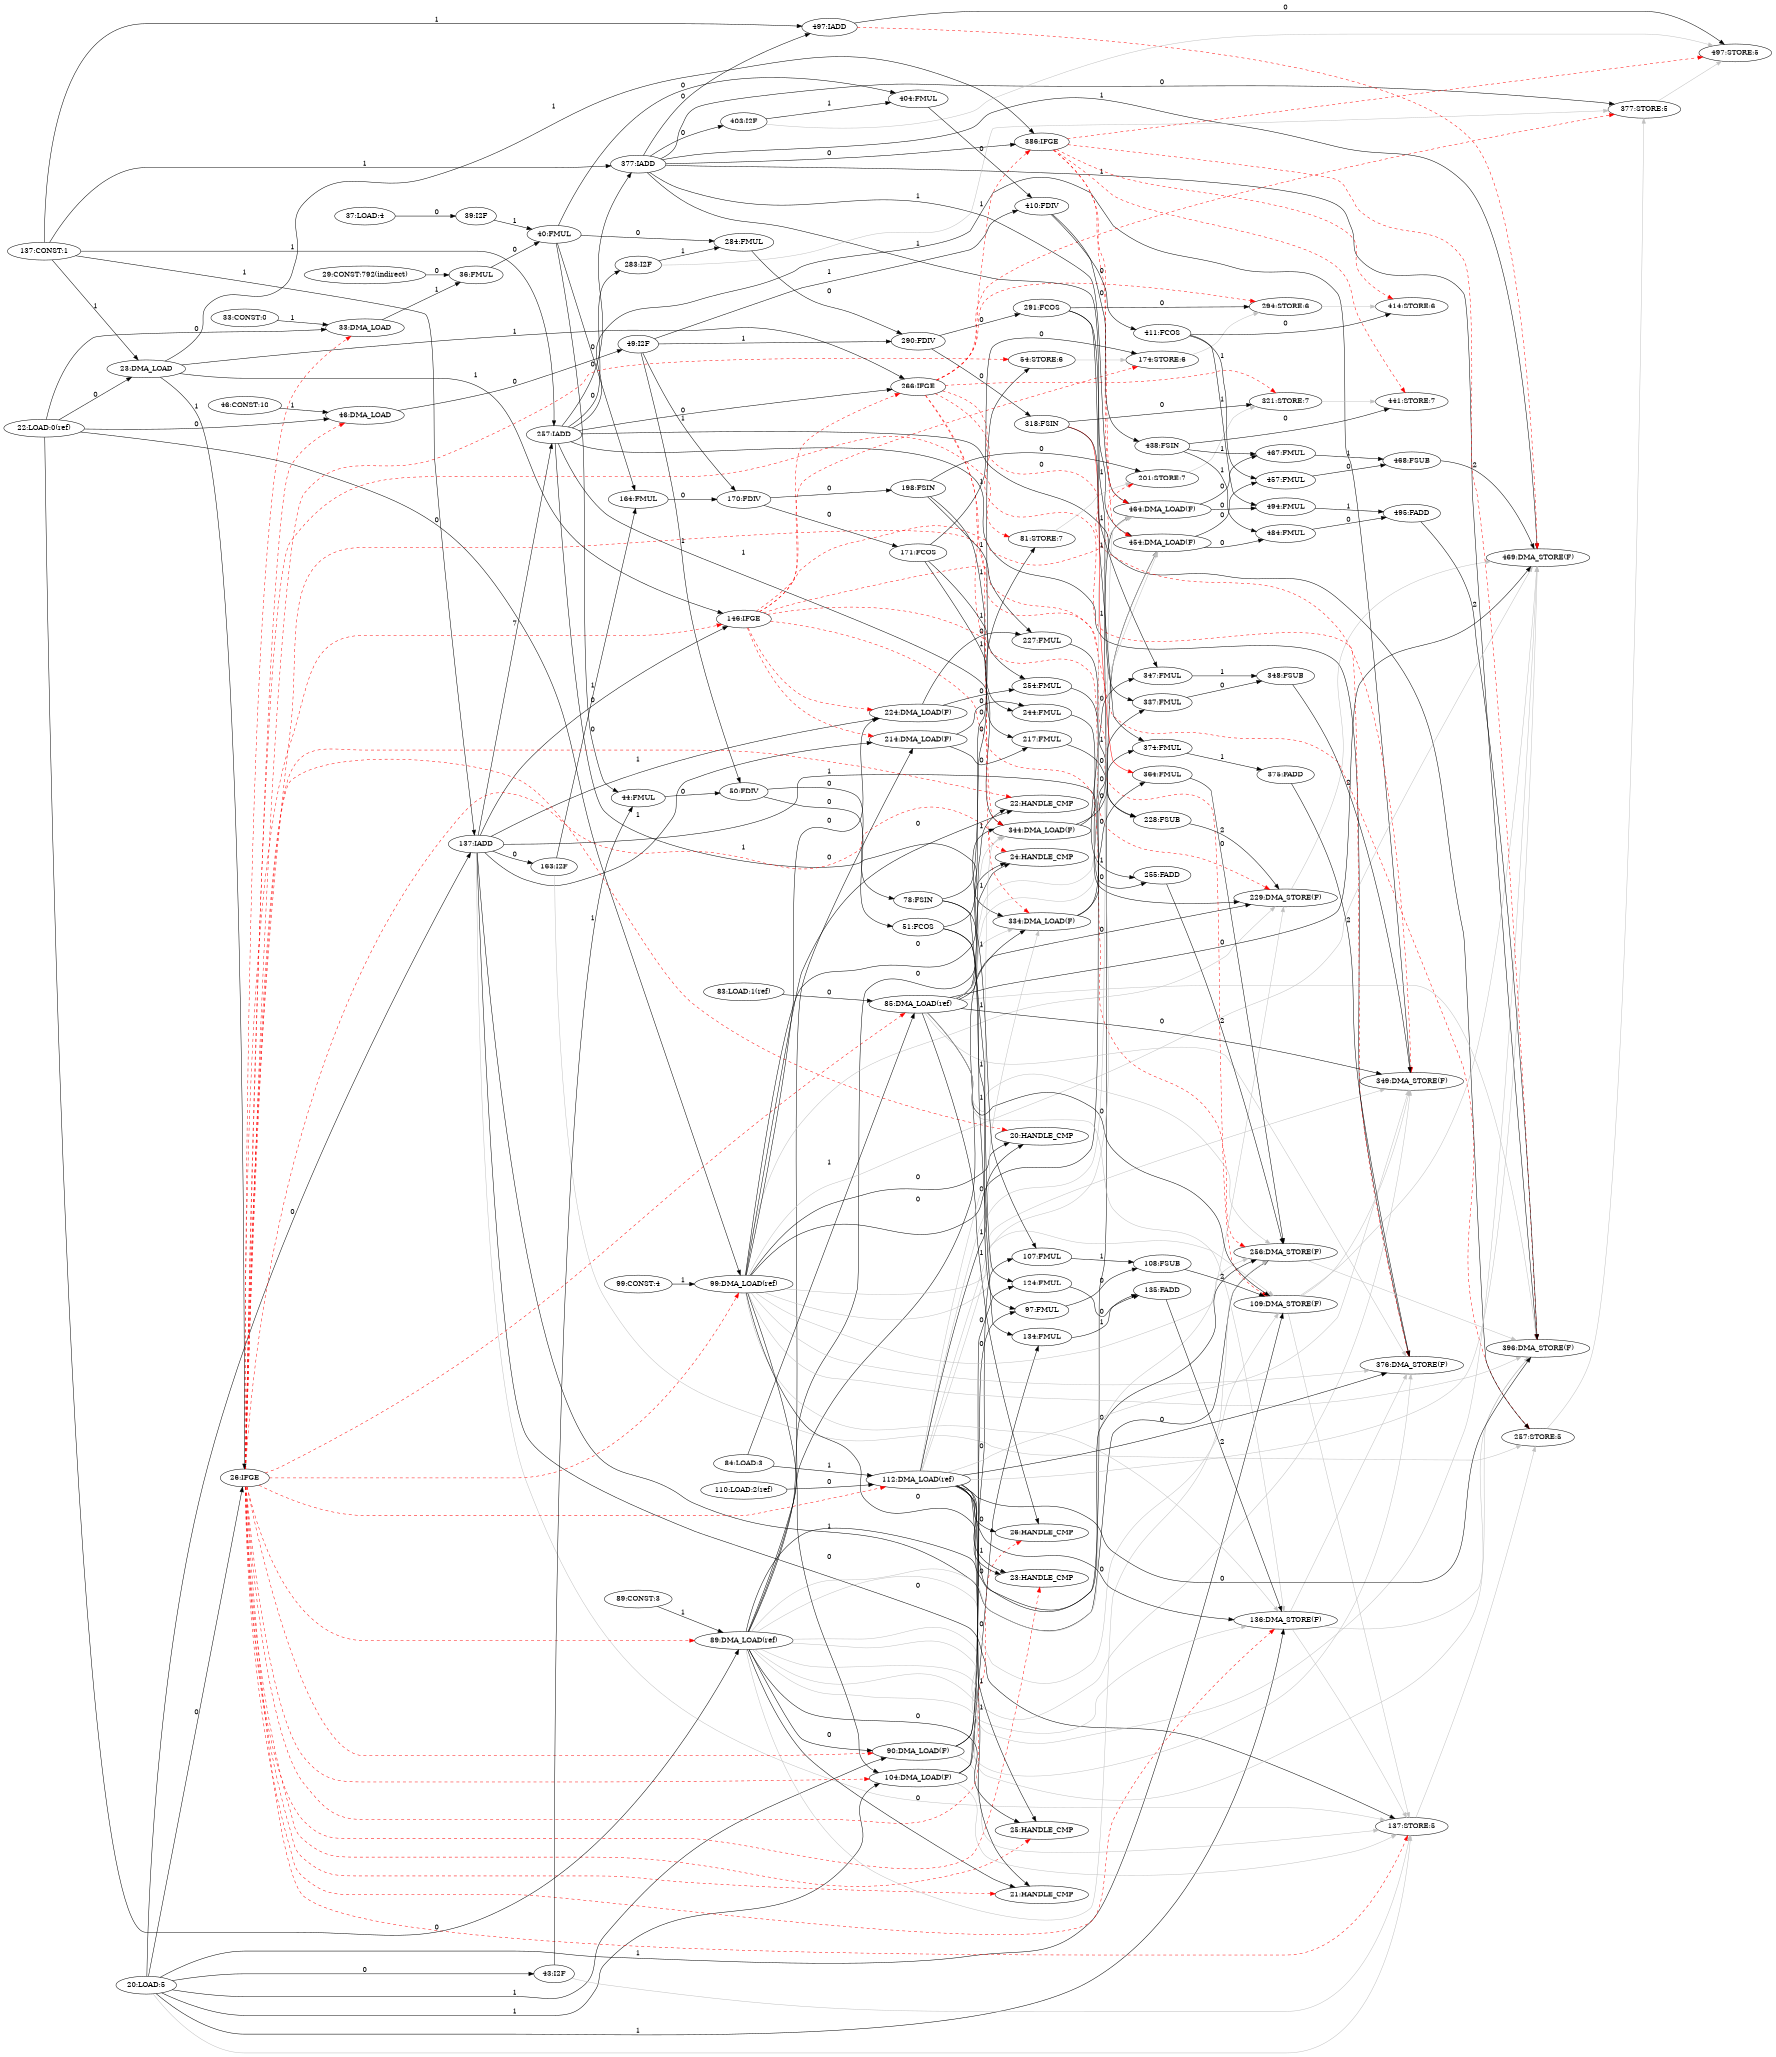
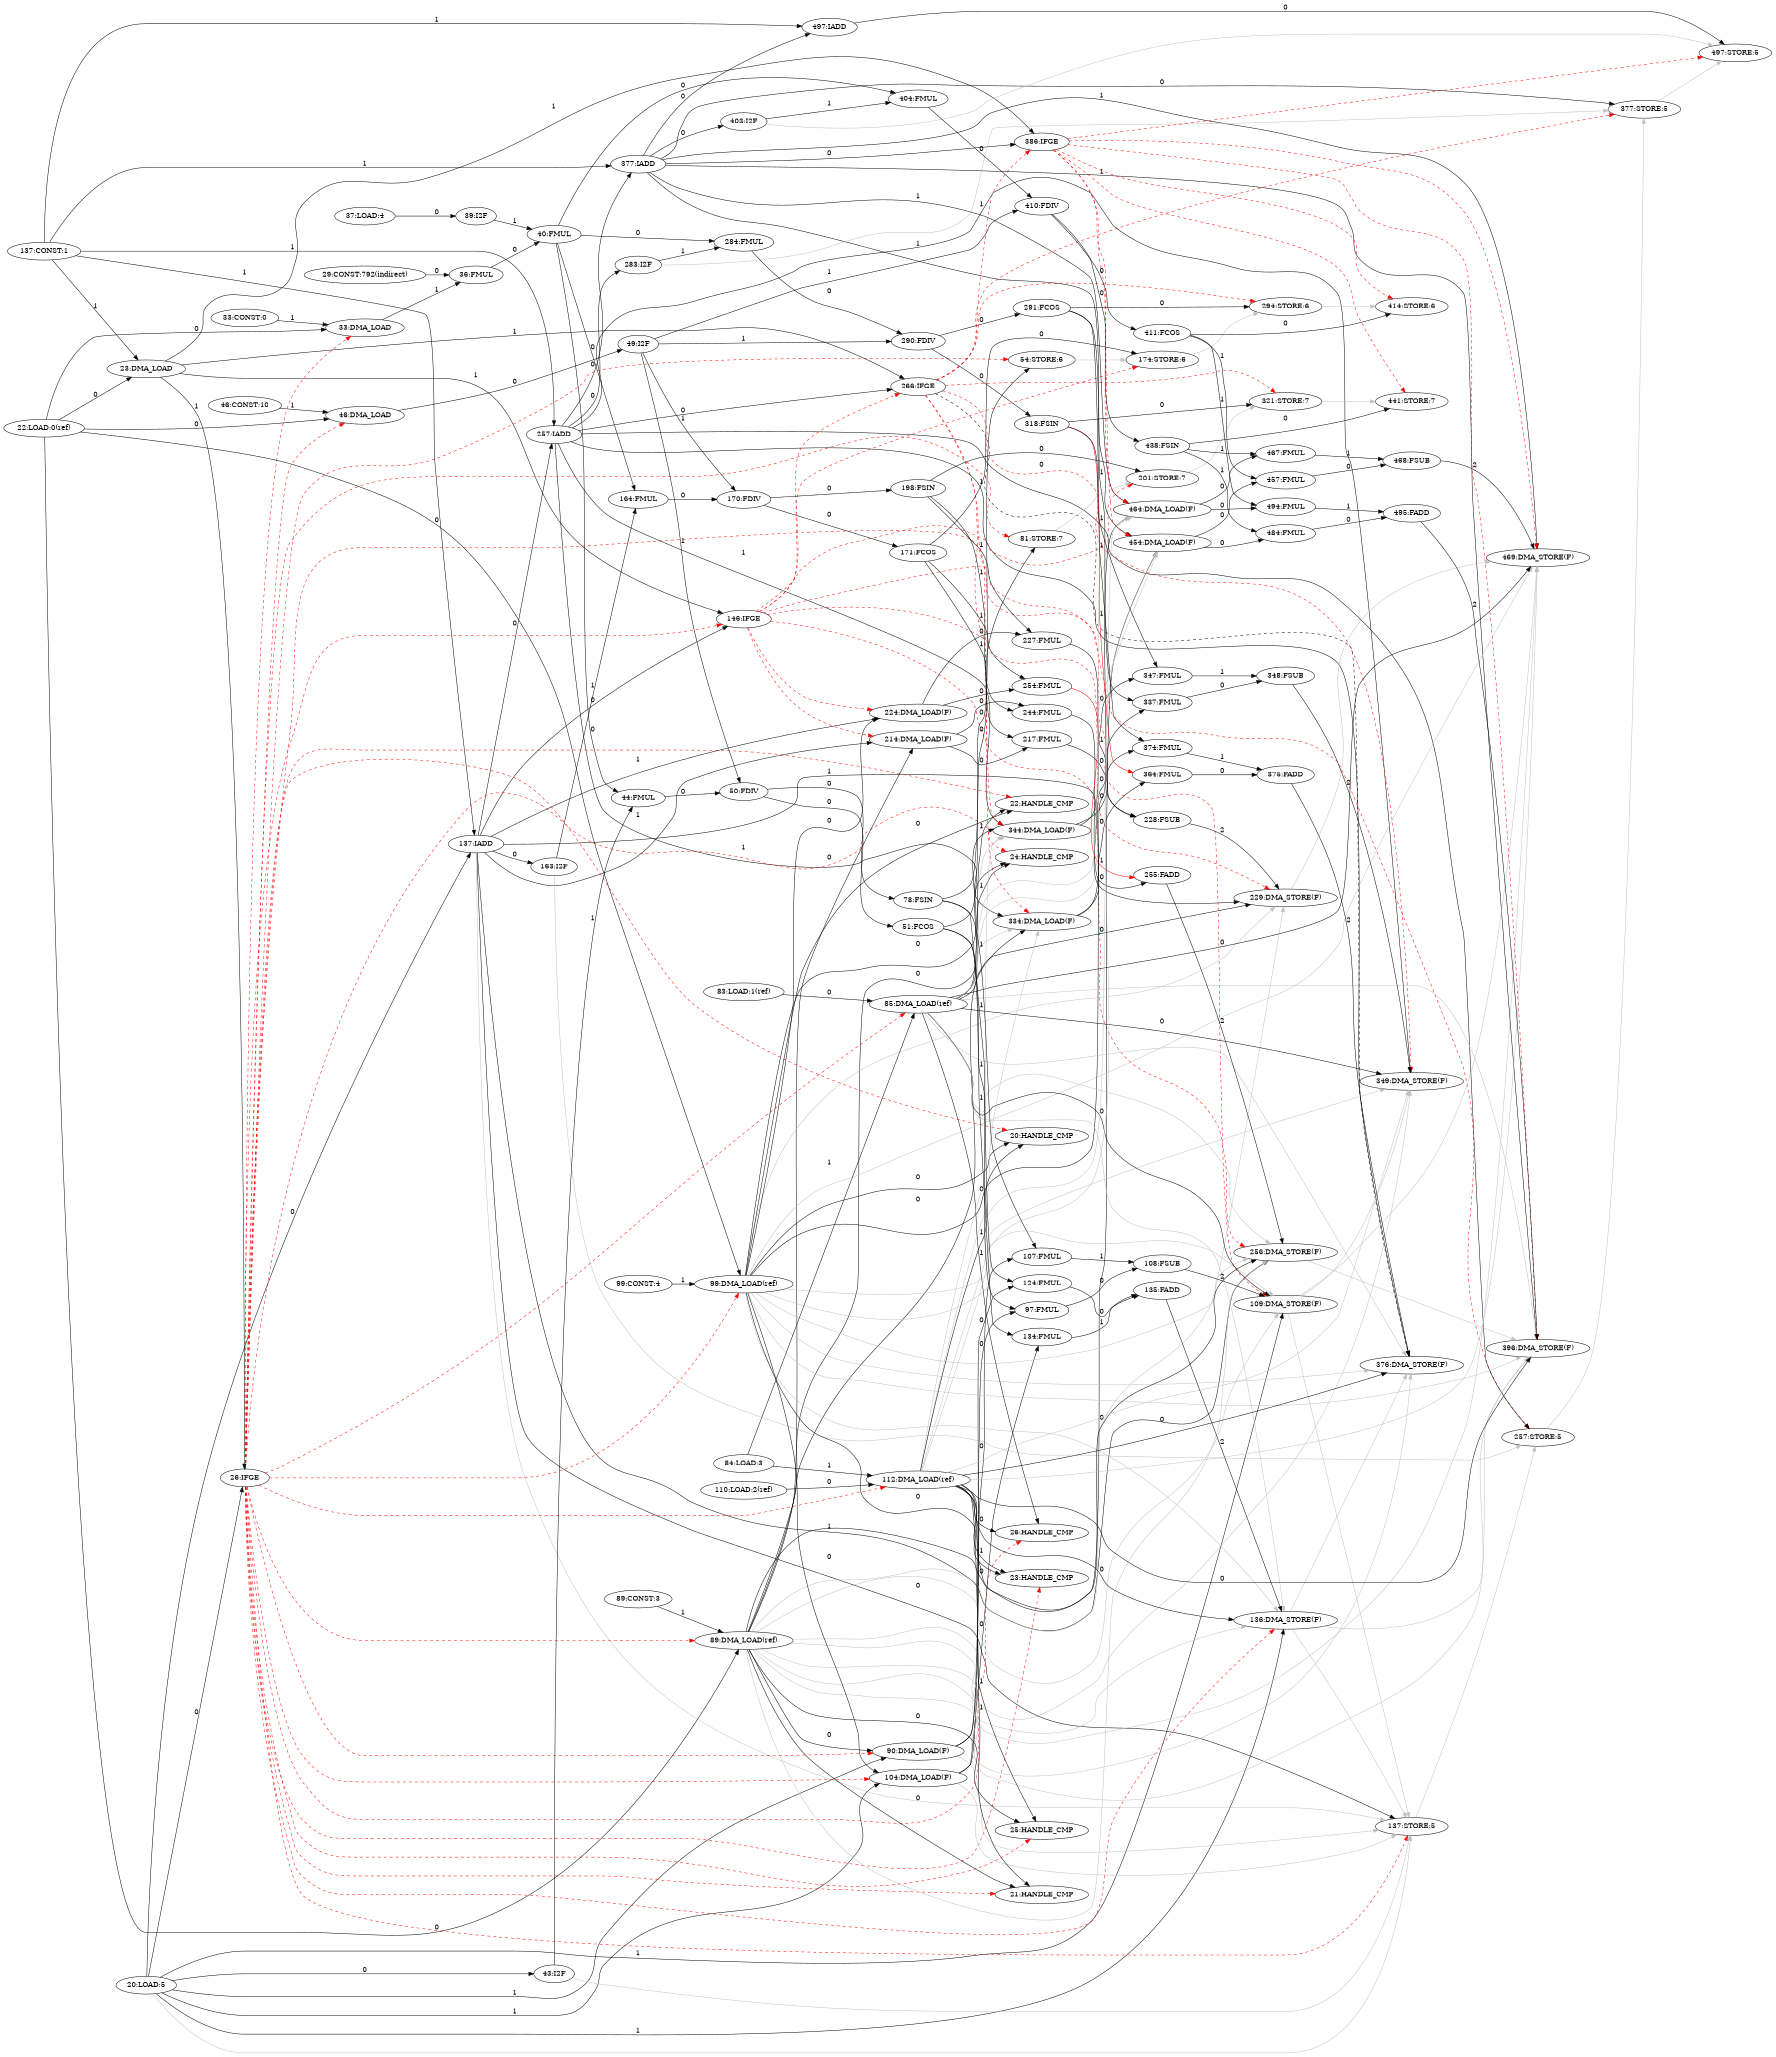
(1350, 81) -> (1439, 189)
(515, 624) -> (515, 624)
(1354, 666) -> (1354, 666)
(1094, 787) -> (1094, 787)
(1245, 1002) -> (1222, 775)
